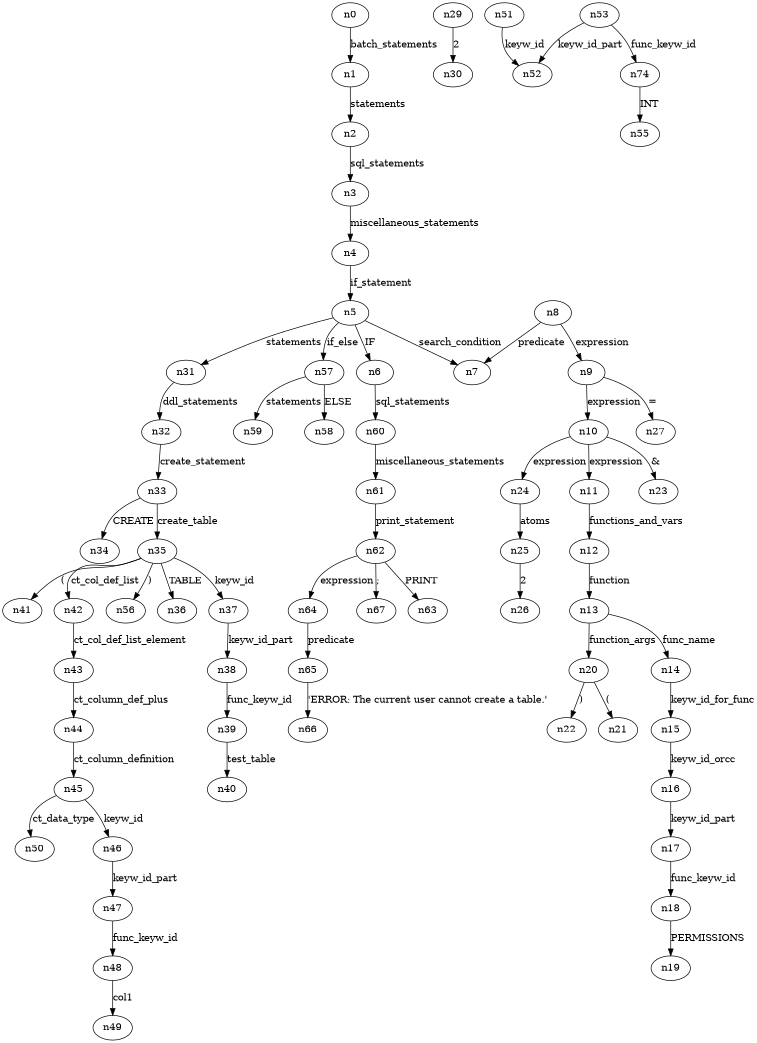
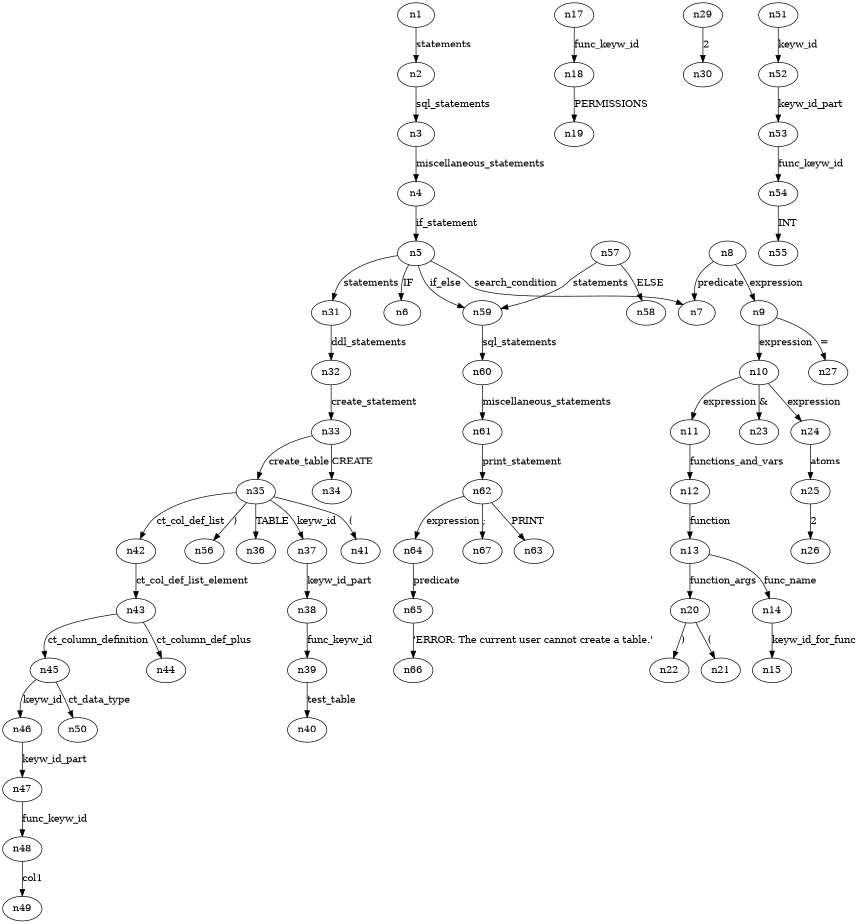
(350, 15) -> none
(561, 37) -> (778, 101)
(640, 75) -> (778, 194)
(328, 336) -> (433, 291)
(375, 399) -> (482, 339)
(74, 756) -> (73, 623)
(671, 789) -> none
